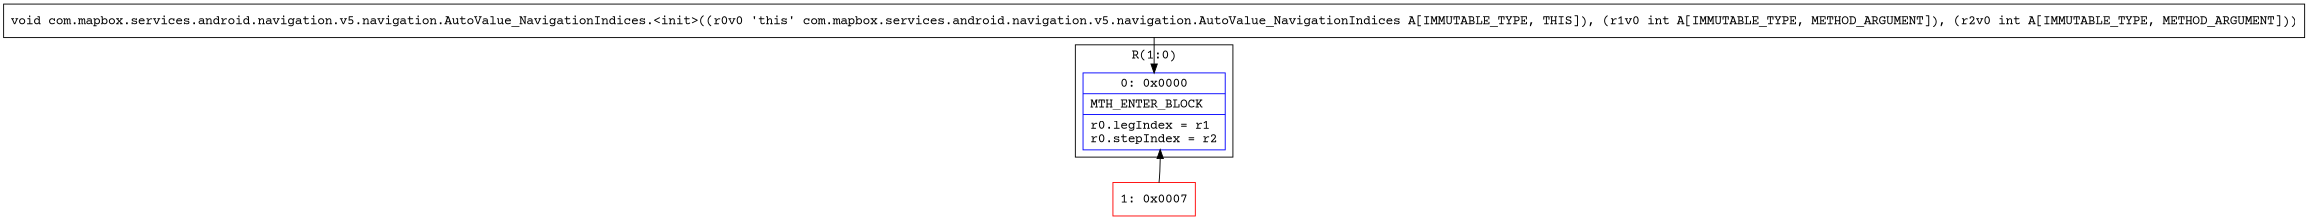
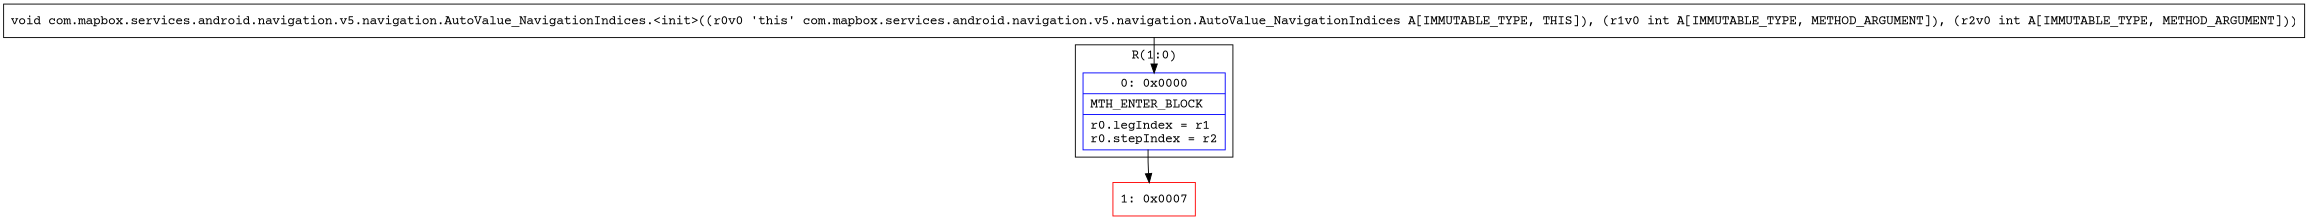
(1160, 171) -> (1148, 163)
